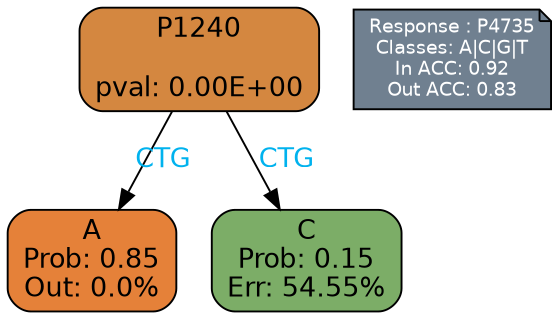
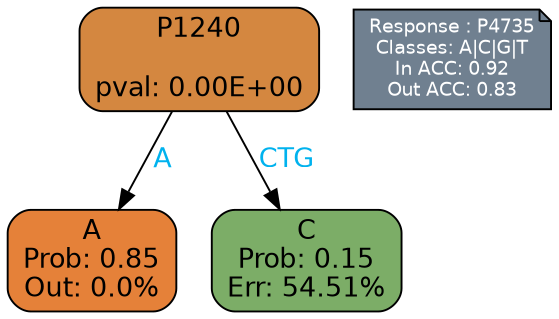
(163, 160) -> (163, 160)
(307, 261) -> (307, 261)
